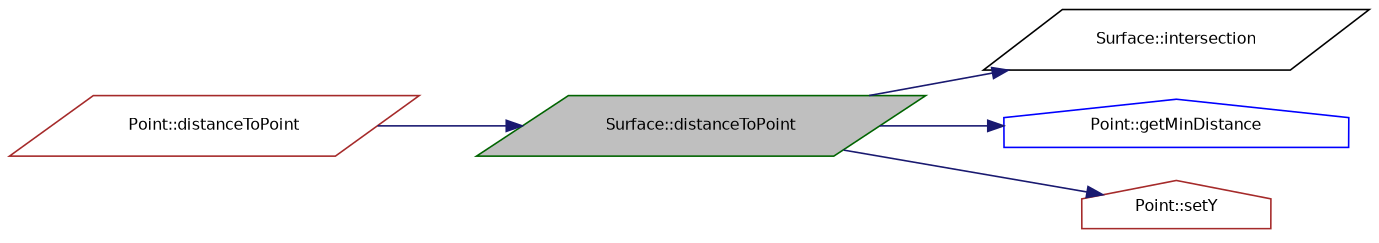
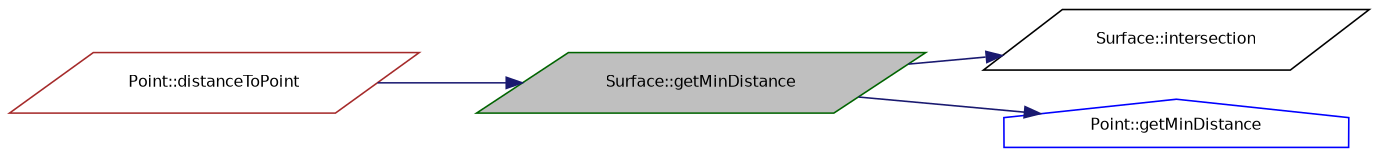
(701, 126) -> (701, 83)
(1176, 207) -> none
